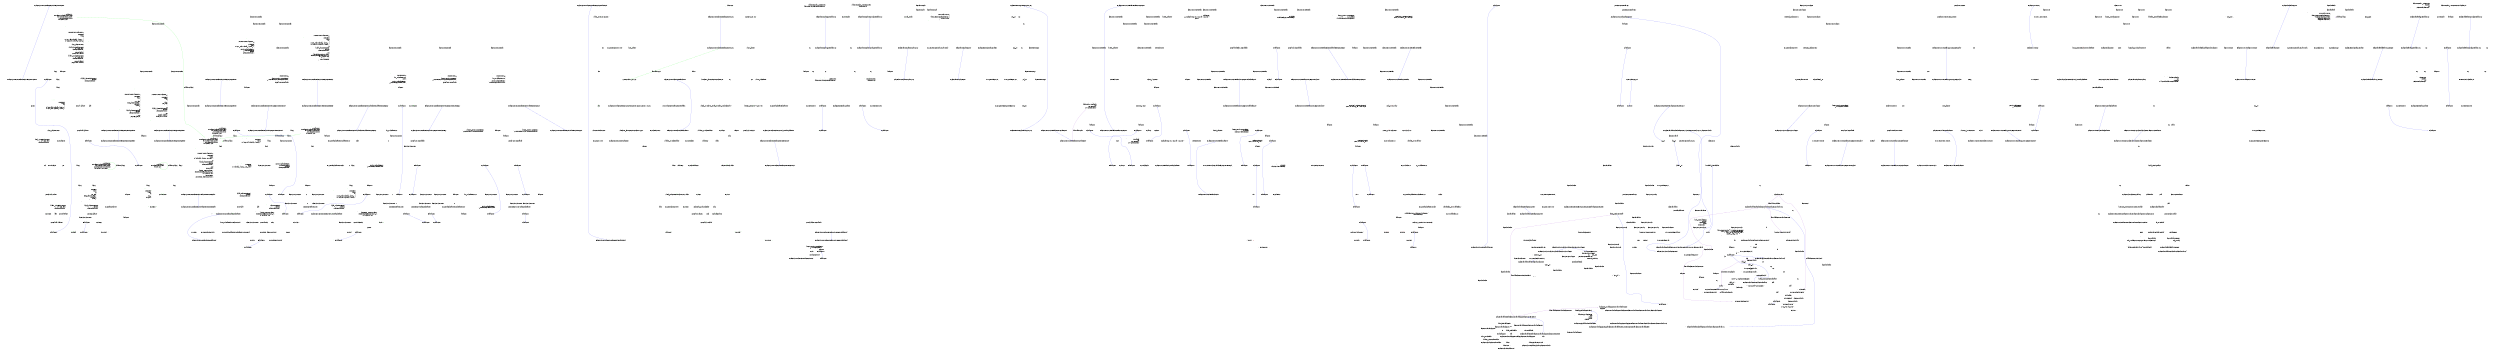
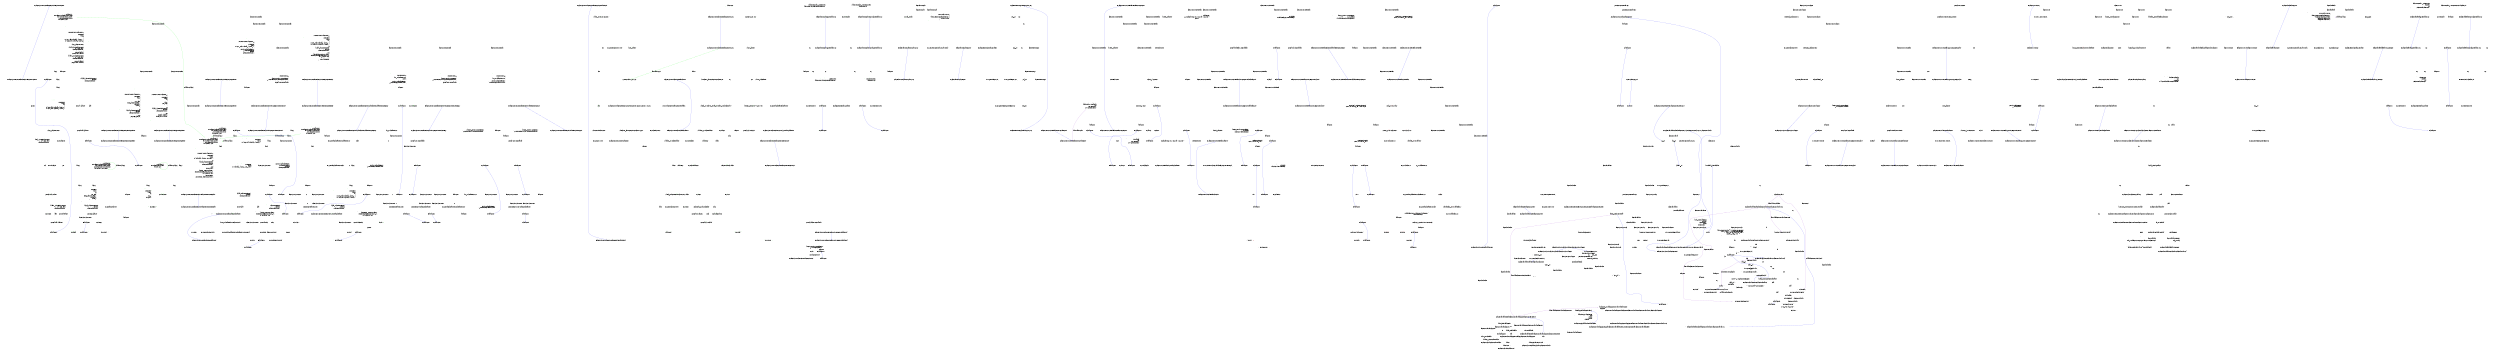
(1709, 250) -> (1709, 250)
